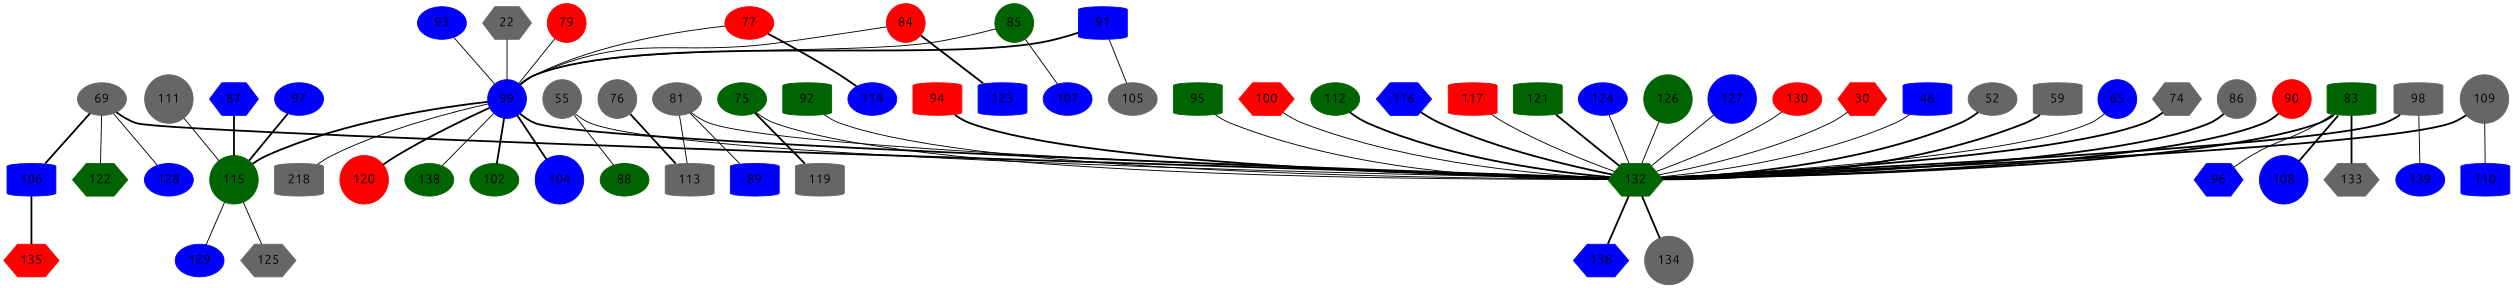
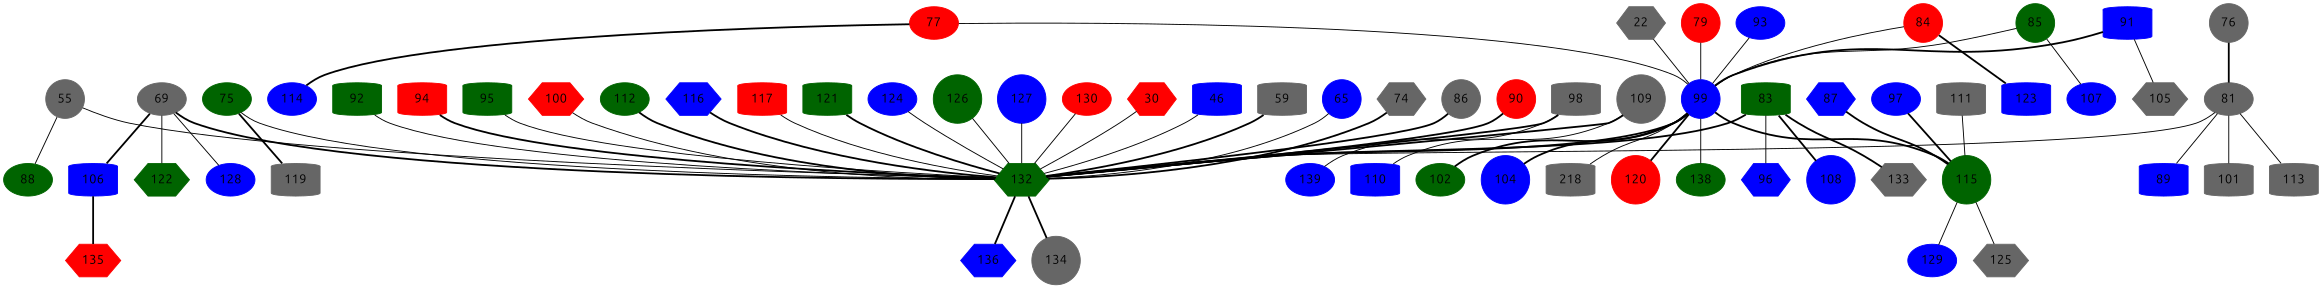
(169, 99) -> (1961, 99)
(1133, 99) -> (2160, 99)
(1993, 99) -> none
(643, 128) -> (2229, 63)
none -> (2229, 180)
